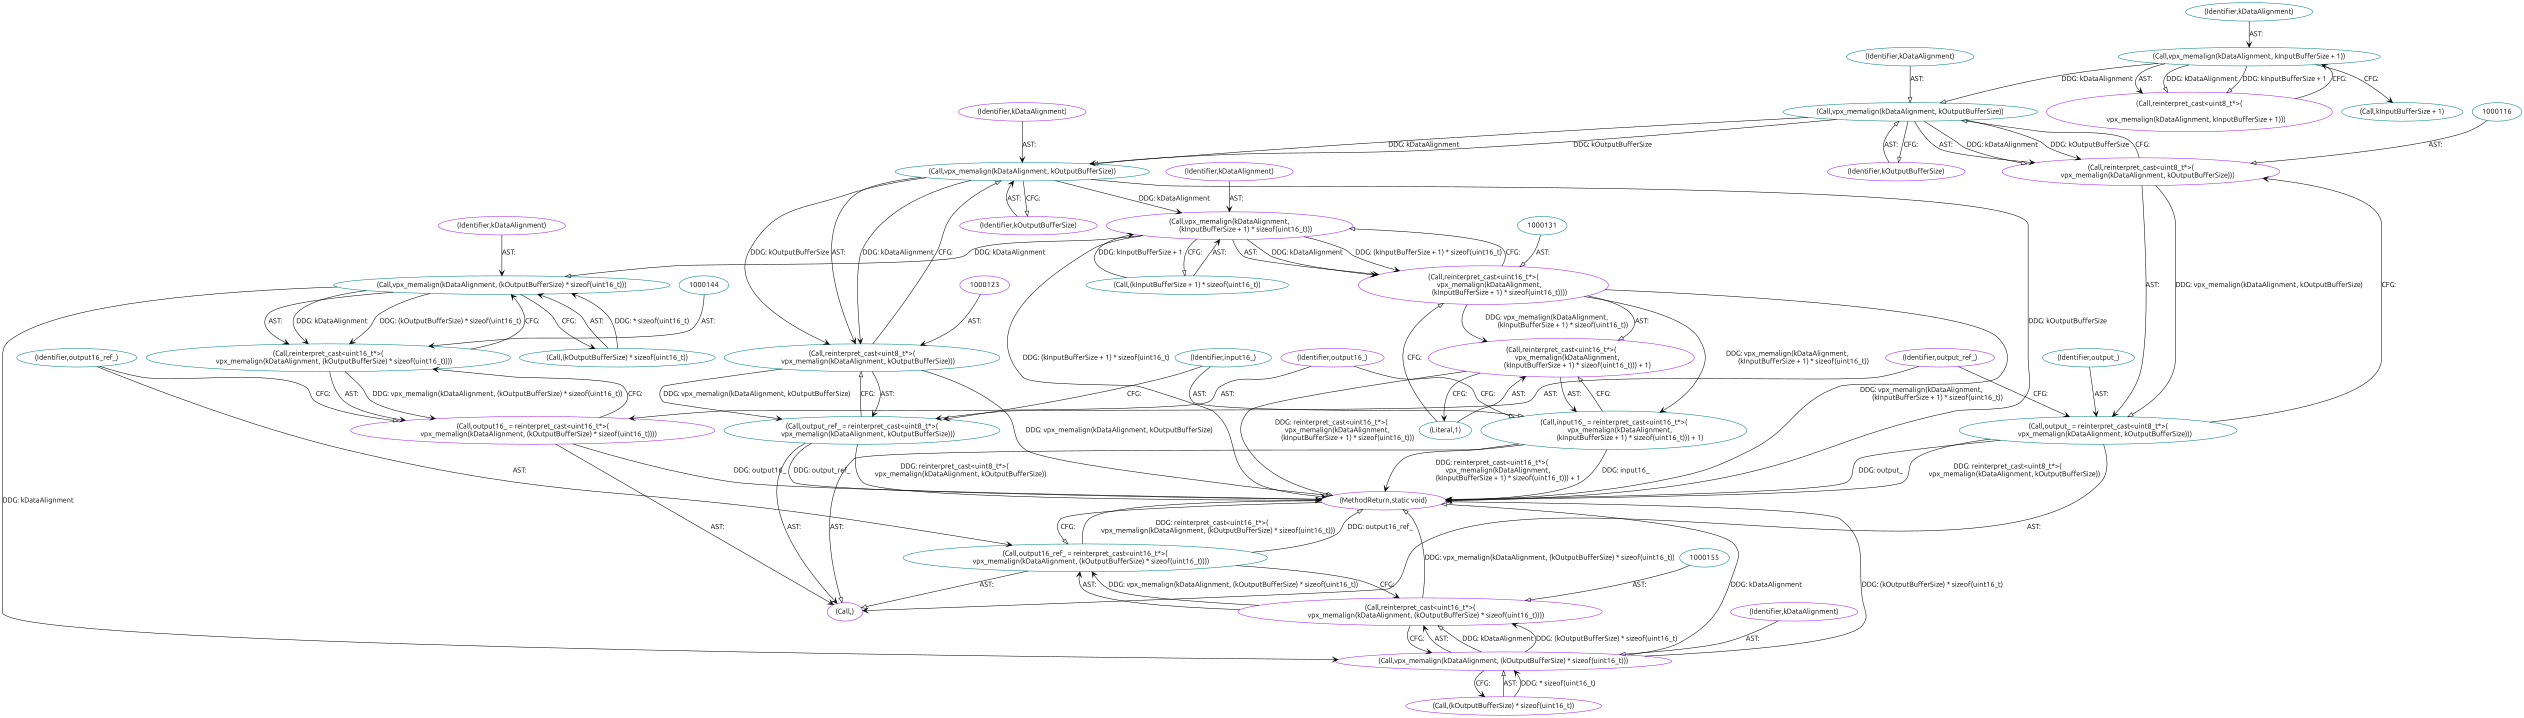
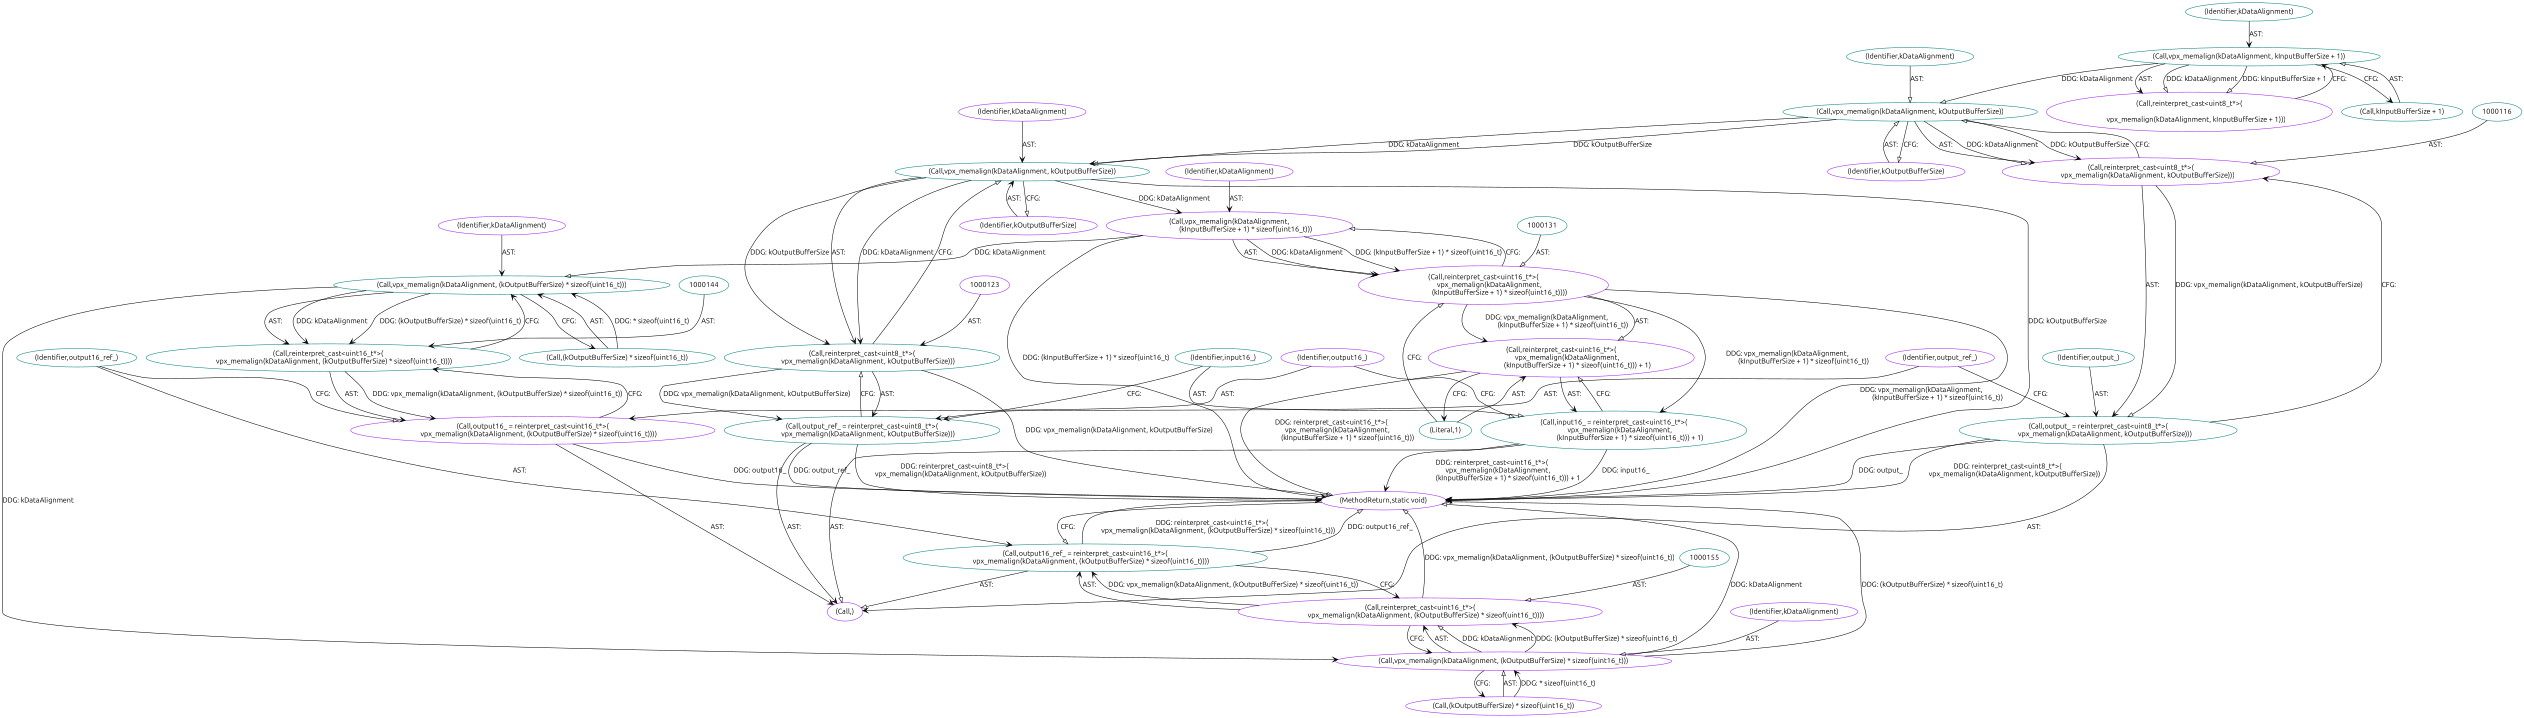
none -> (2380, 74)
(1187, 285) -> none
